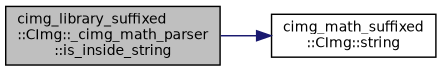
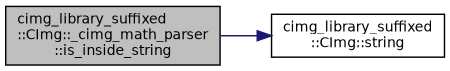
(354, 36) -> (358, 36)
